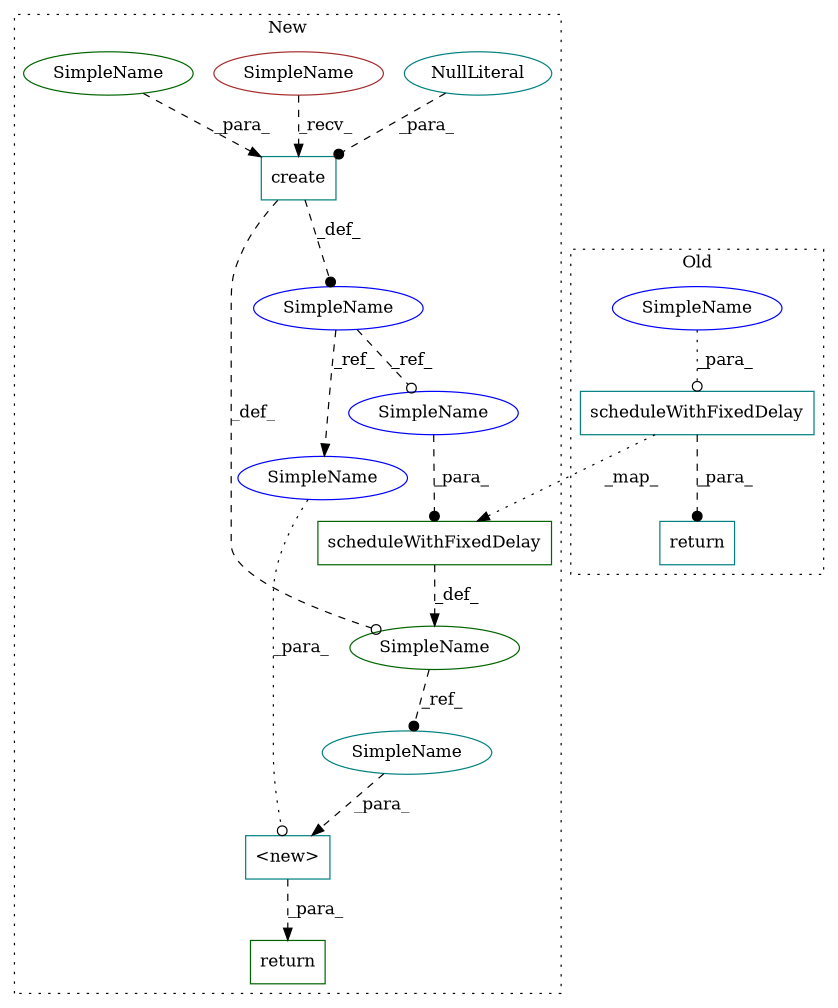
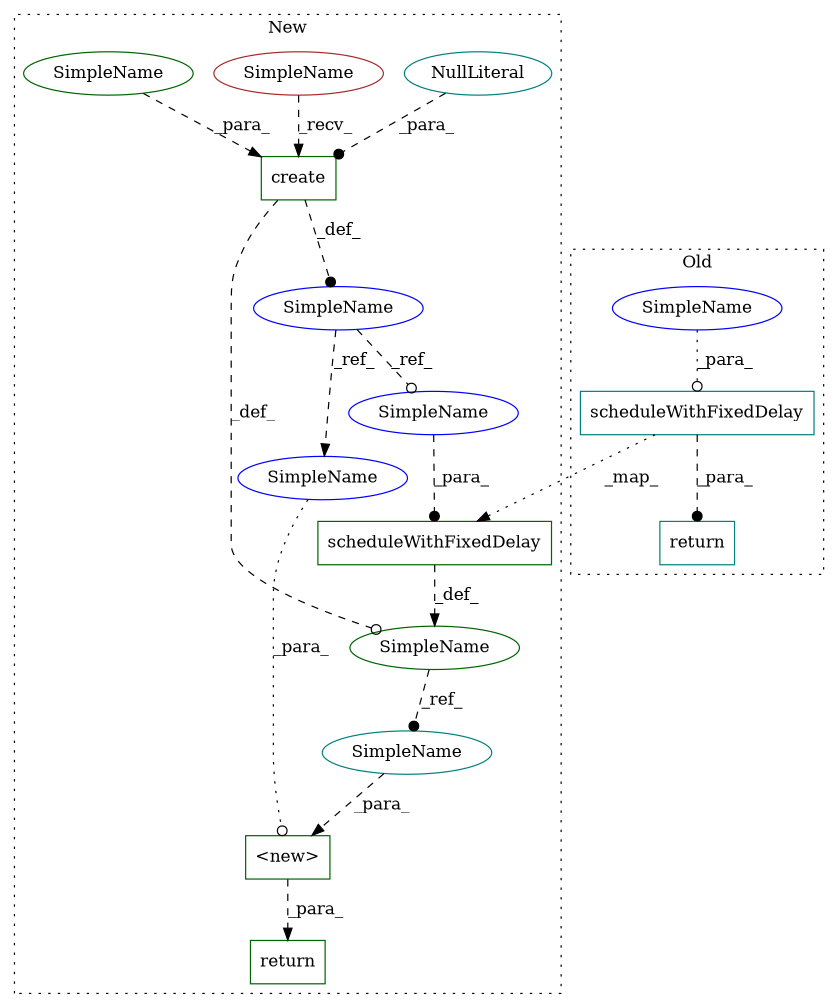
(299, 178) -> (299, 178)
(288, 857) -> (288, 857)
